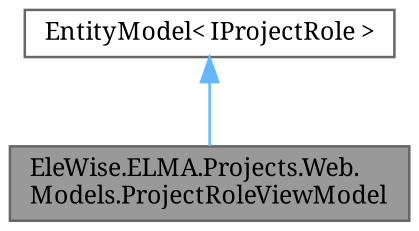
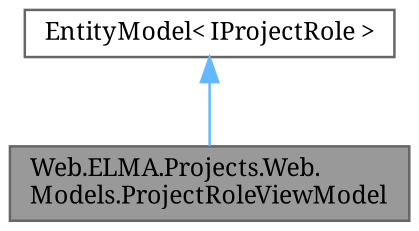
(210, 184) -> (210, 184)
